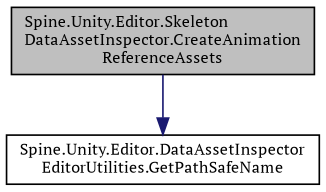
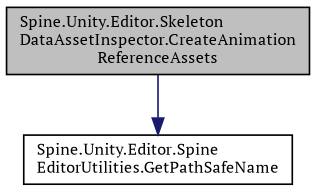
(163, 160) -> (158, 160)
